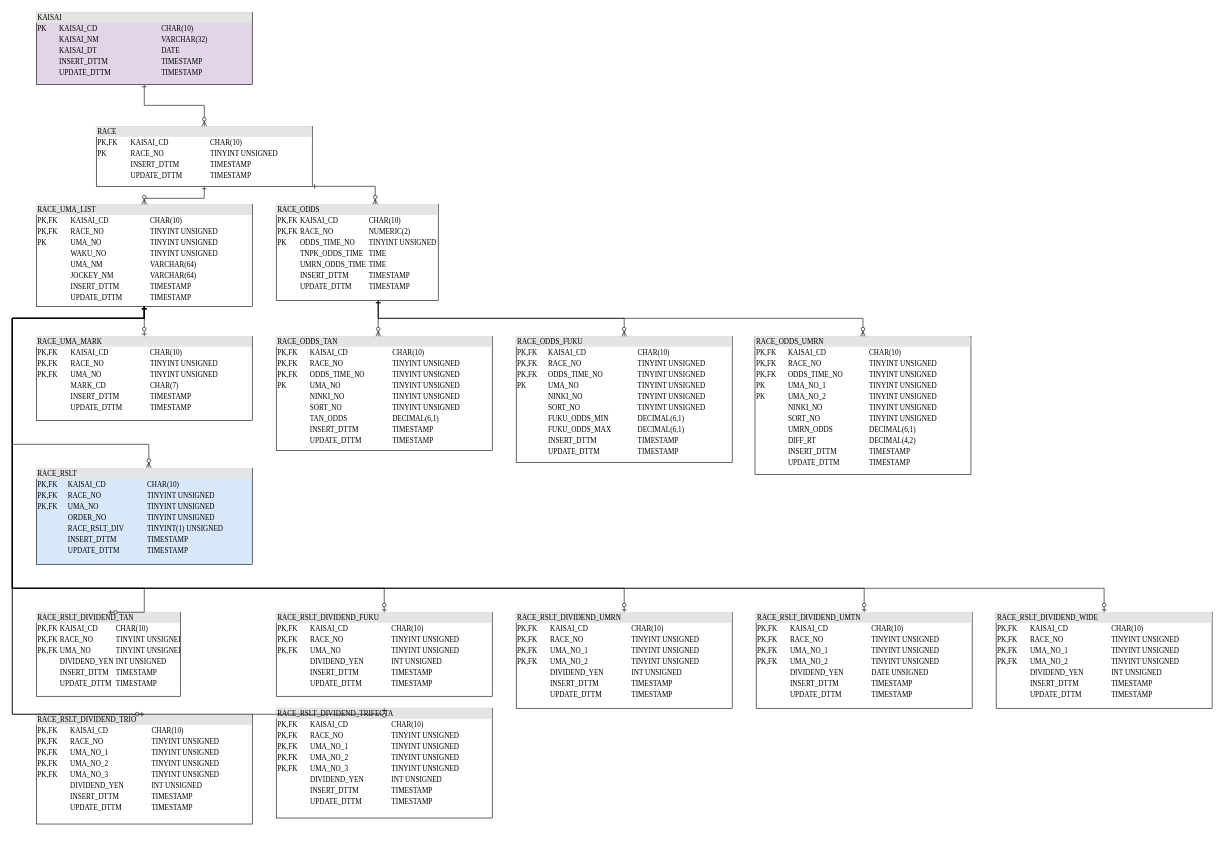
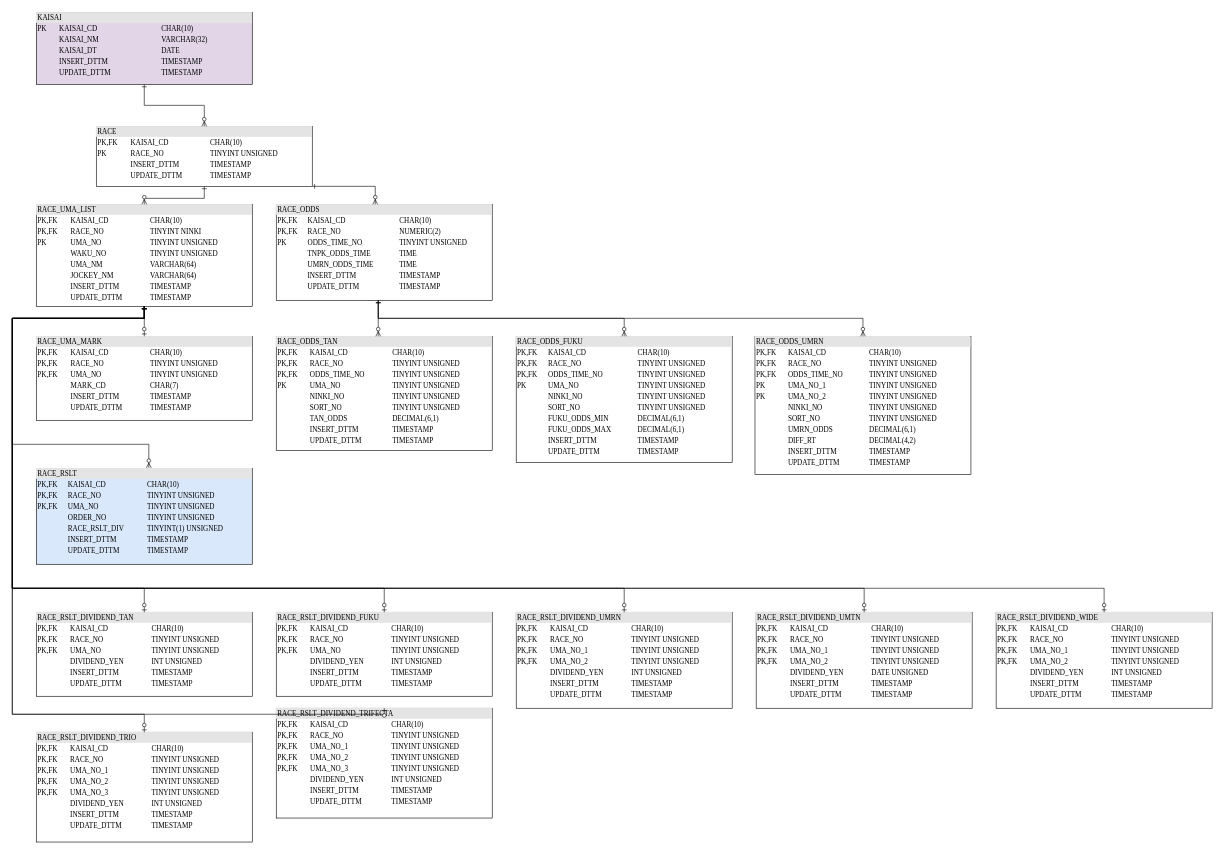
(91, 252) -> (85, 252)
(357, 252) -> (384, 252)
(108, 654) -> (144, 654)
(144, 769) -> (144, 787)
